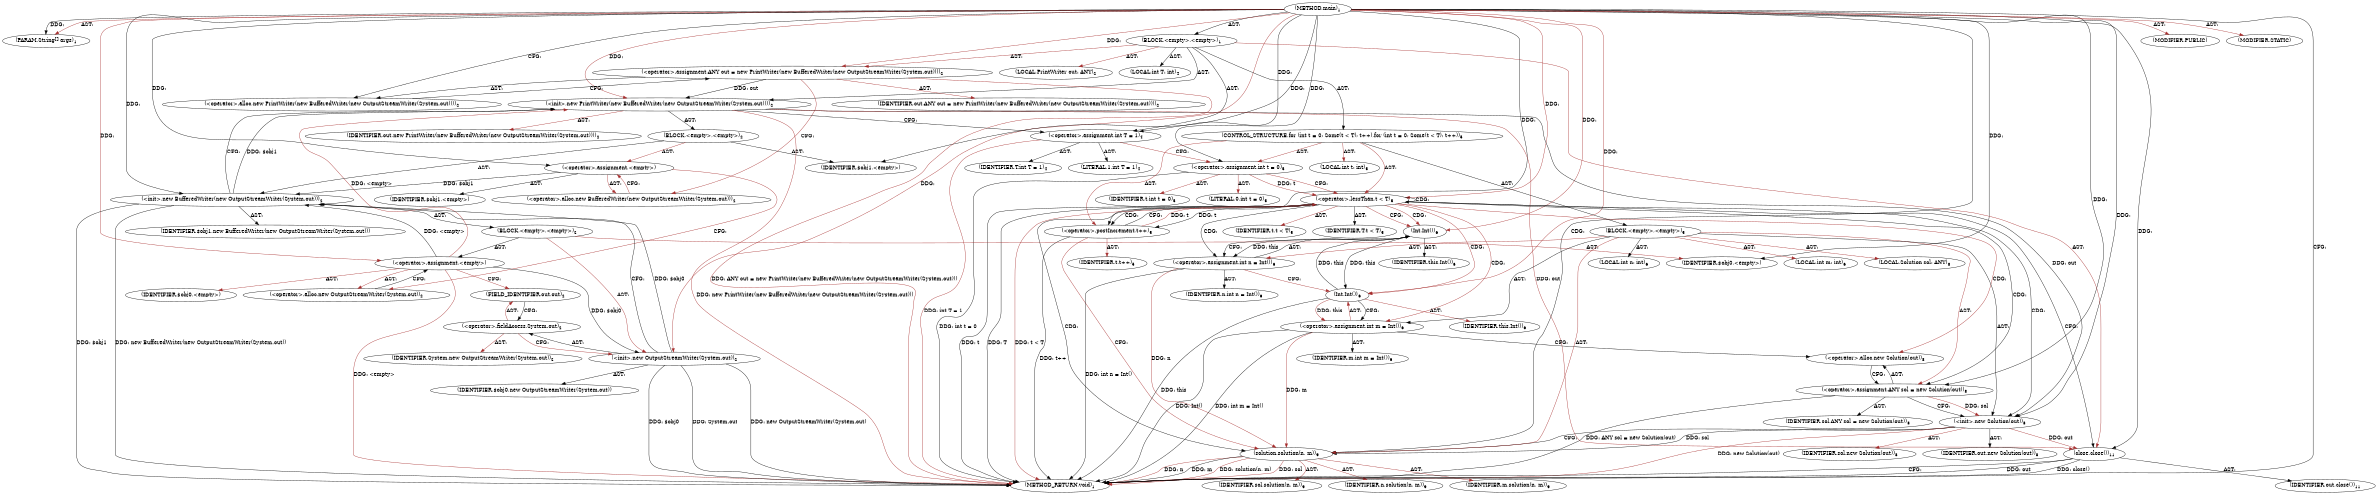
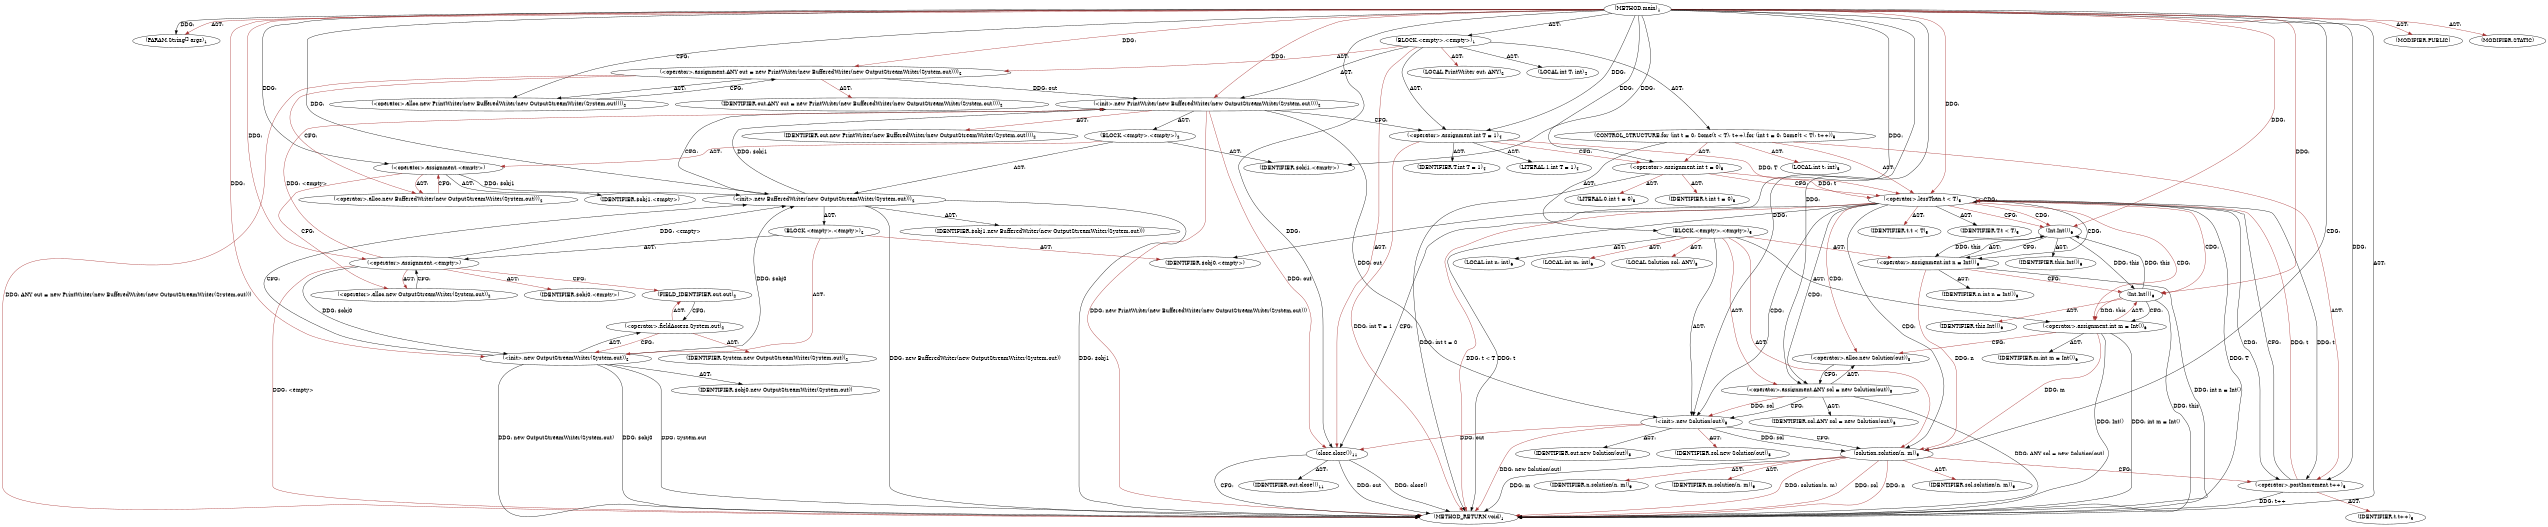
none -> (1705, 156)
(2321, 247) -> (2381, 263)
(1601, 348) -> (1979, 343)
(1127, 364) -> (2087, 469)
